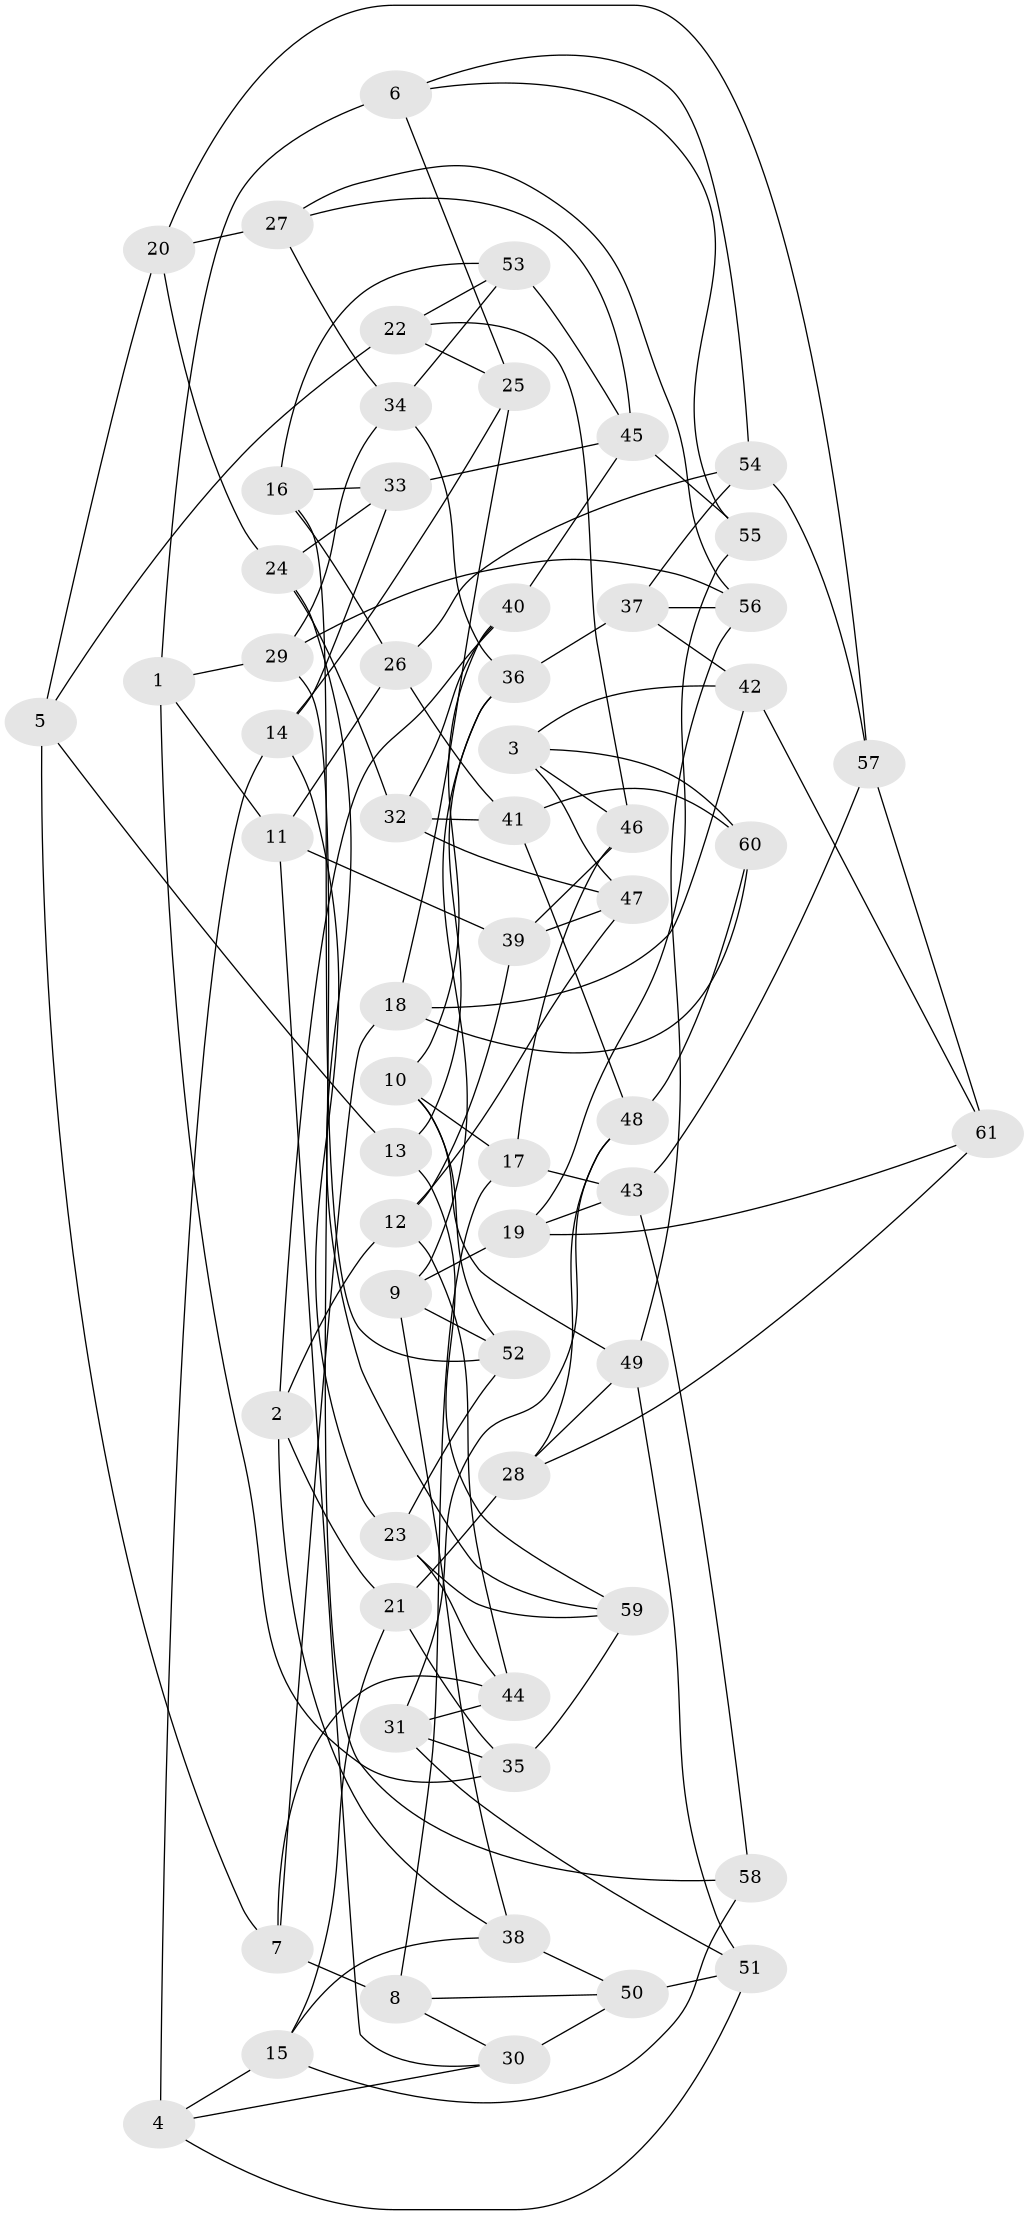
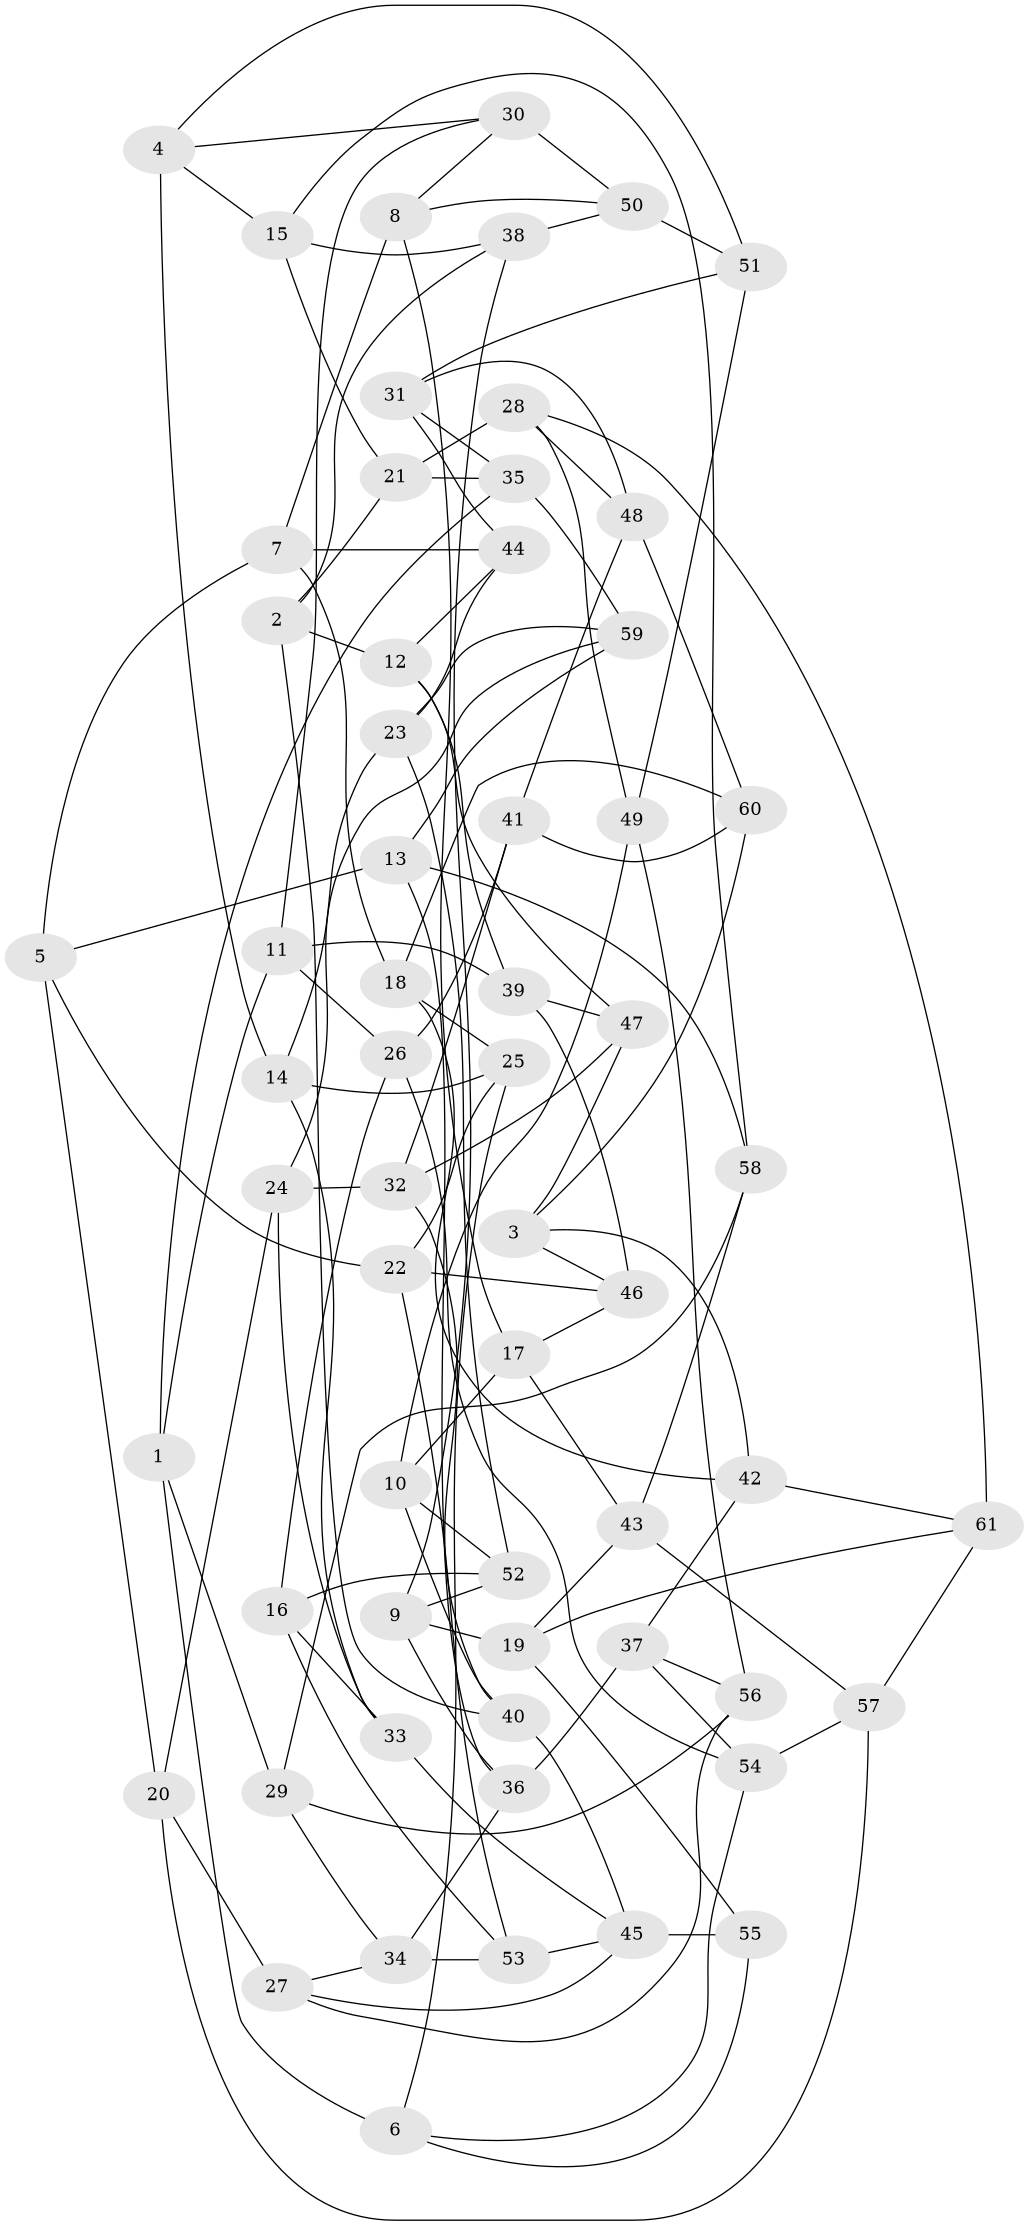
none -> (632, 959)
